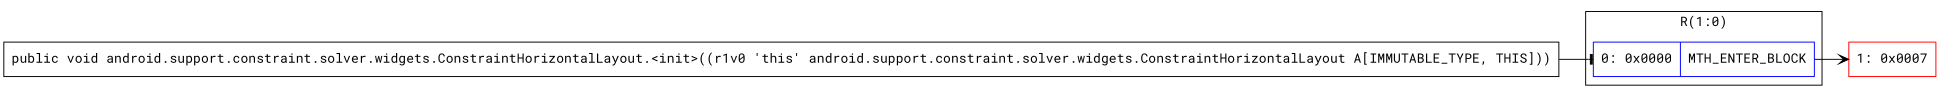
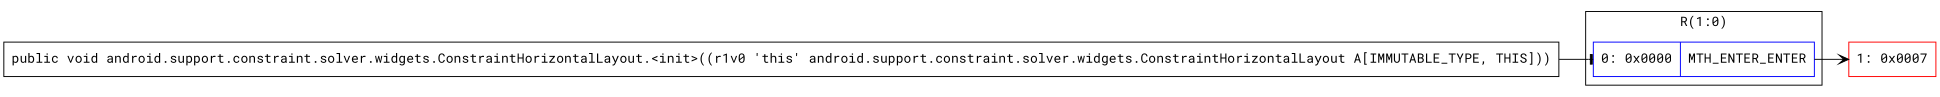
(1747, 59) -> (1747, 59)
